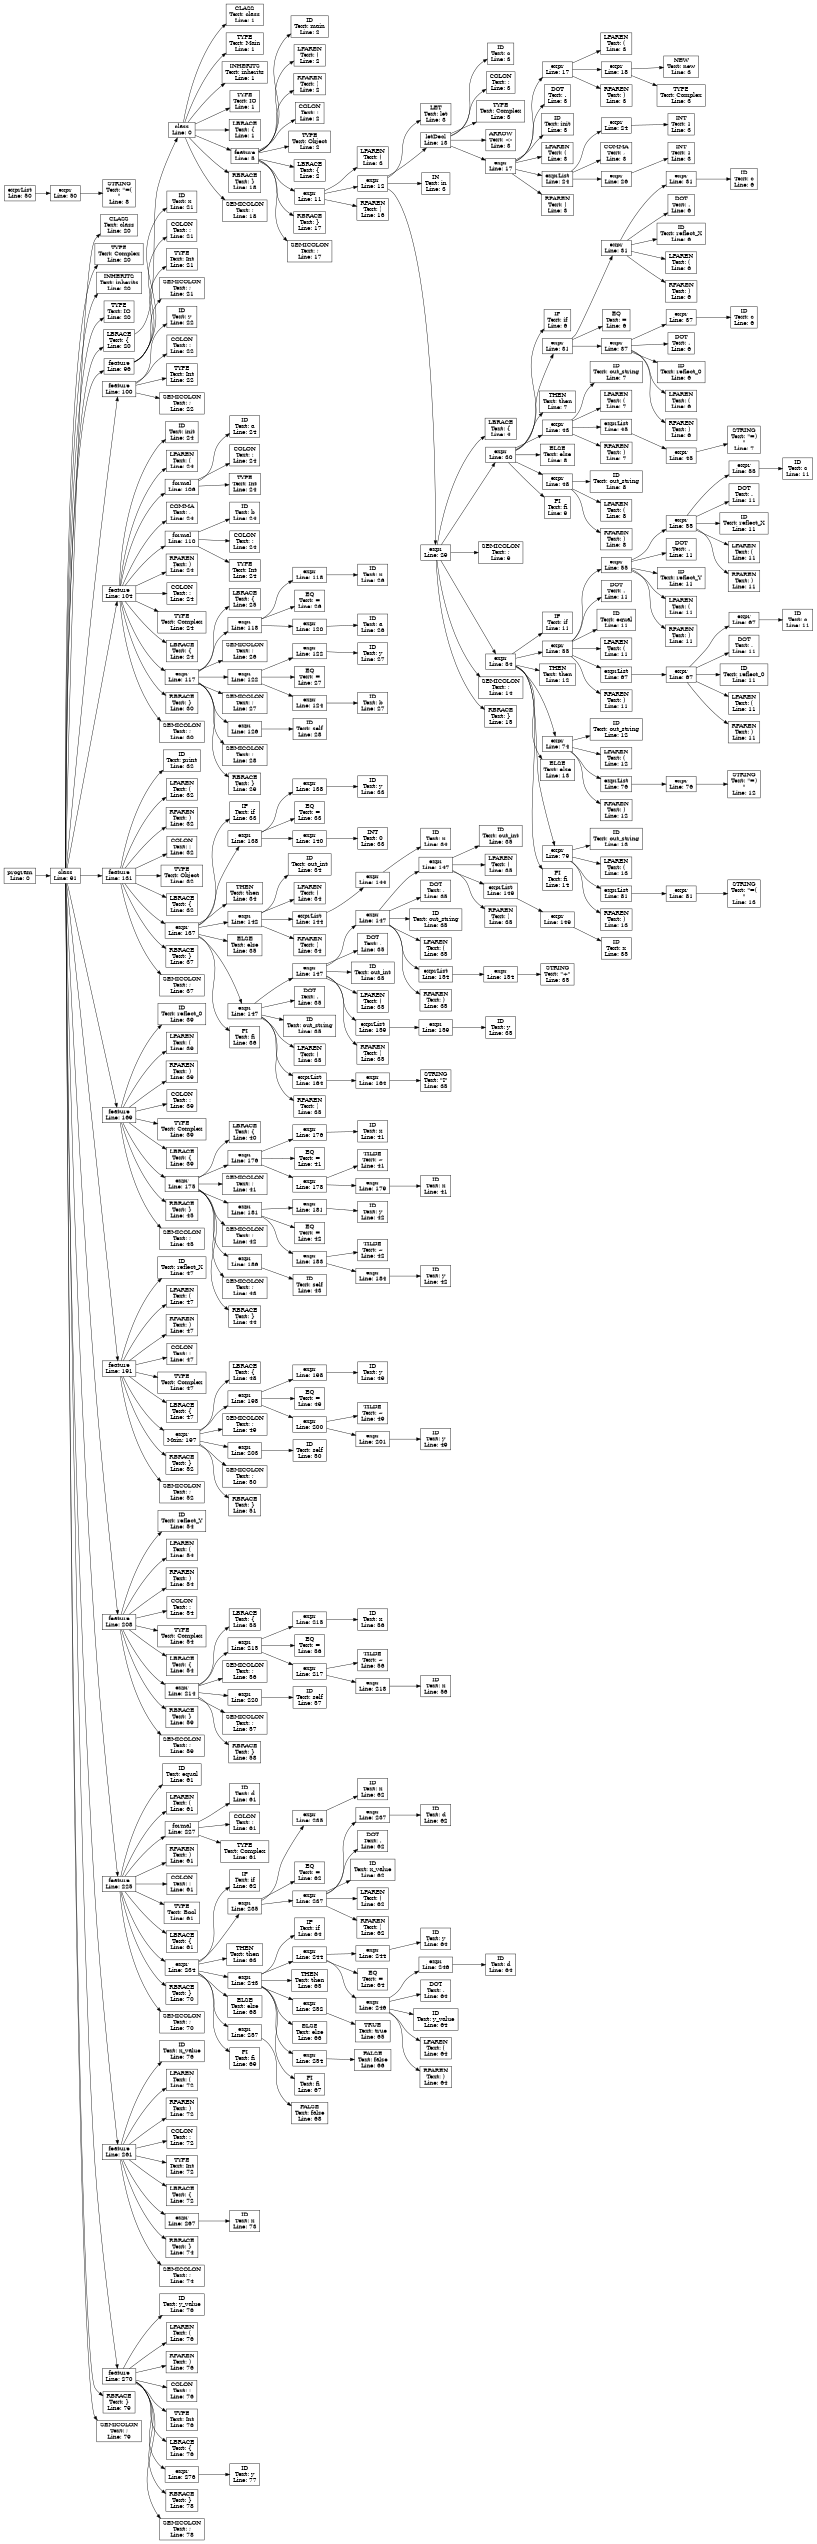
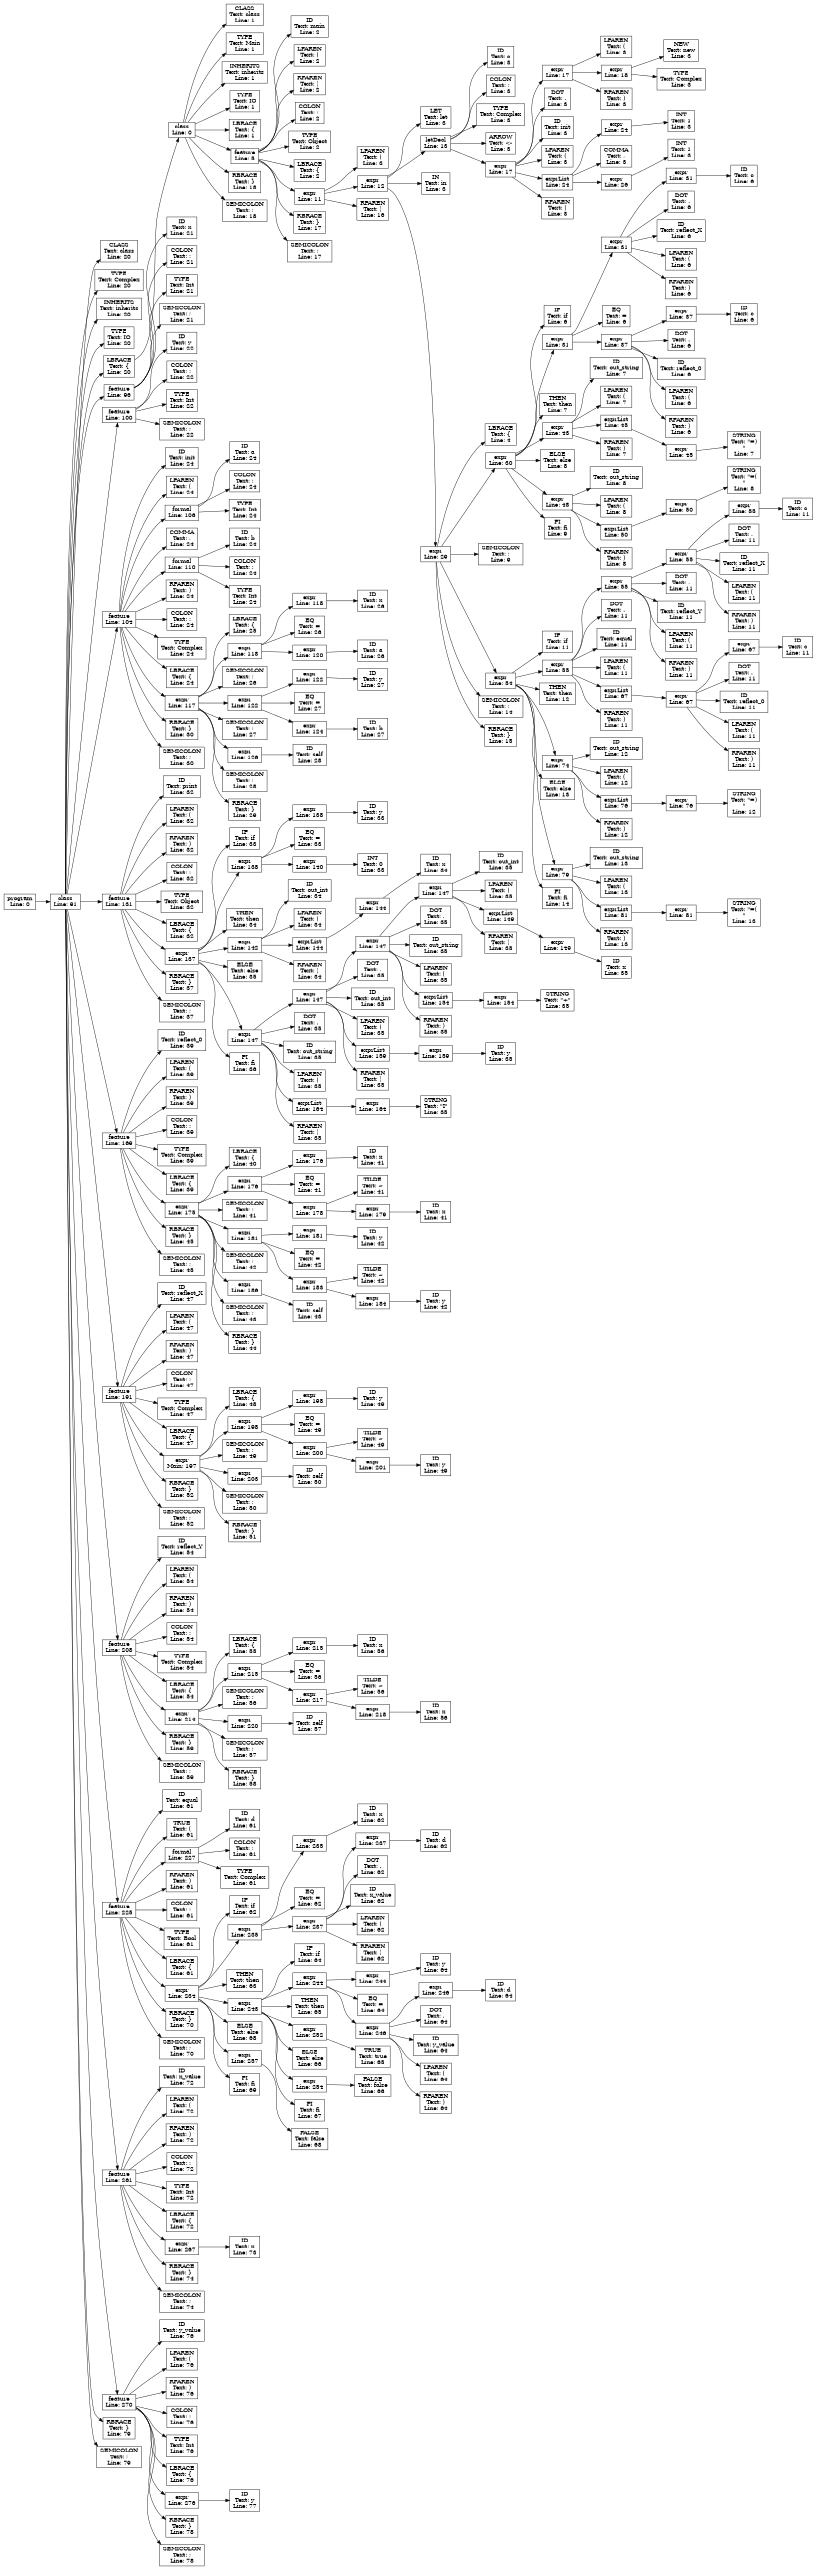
none -> (584, 517)
(182, 1803) -> (182, 1829)
(182, 2051) -> (182, 2077)
